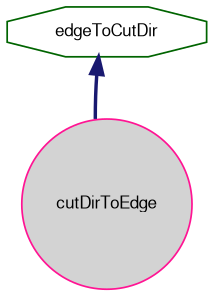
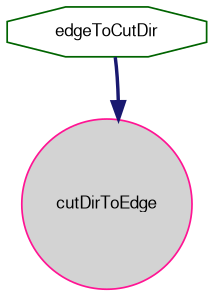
(96, 97) -> (117, 79)
